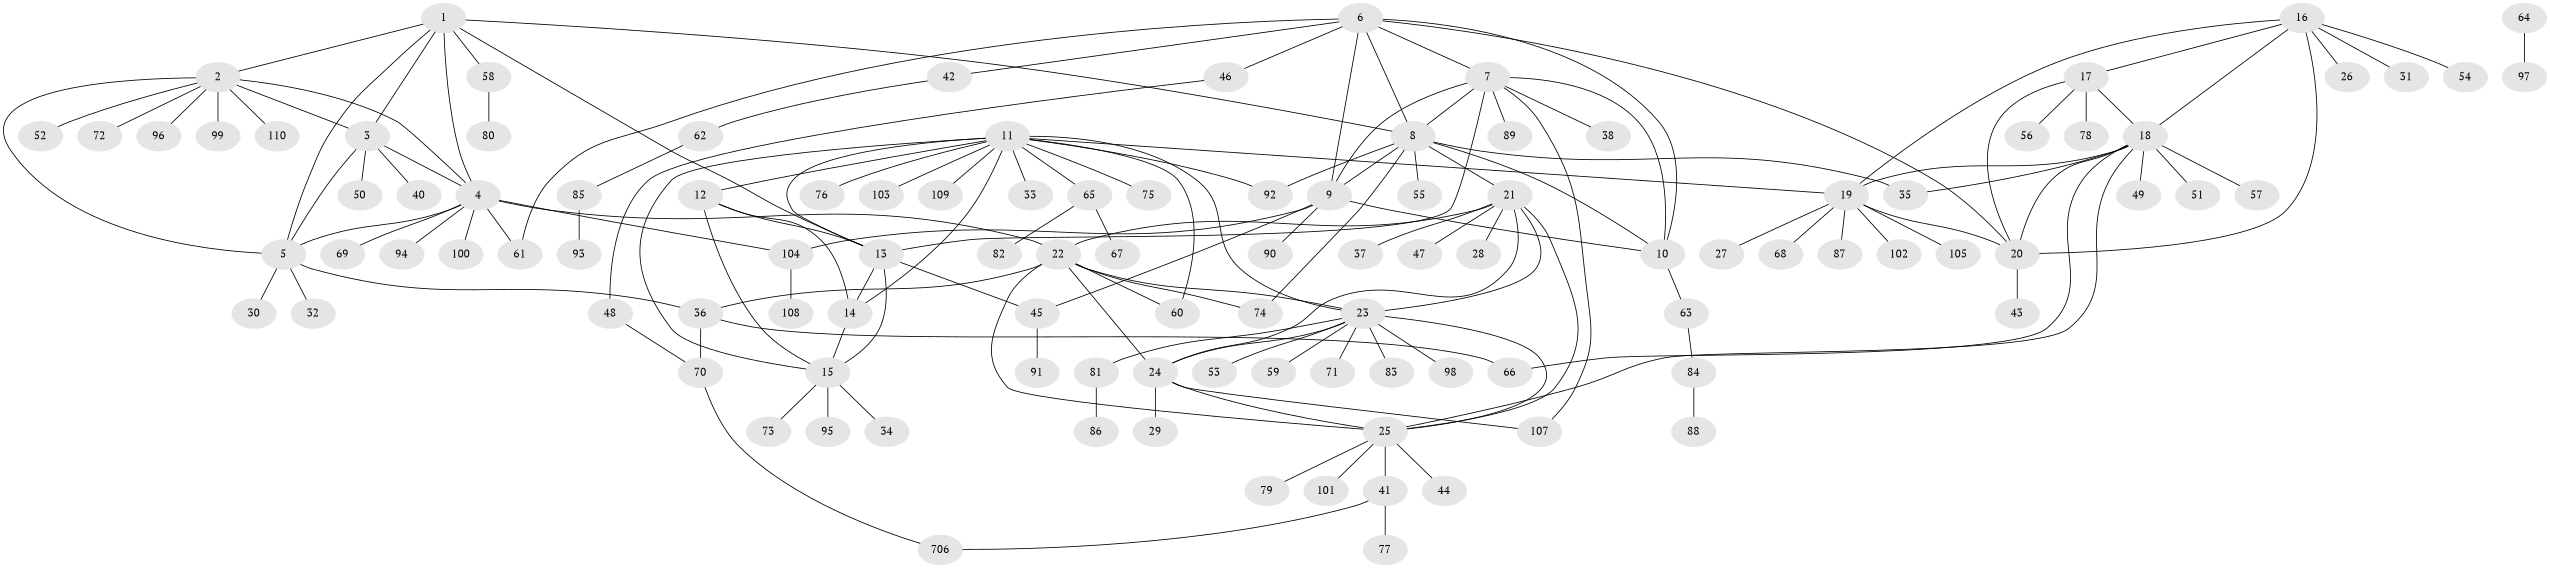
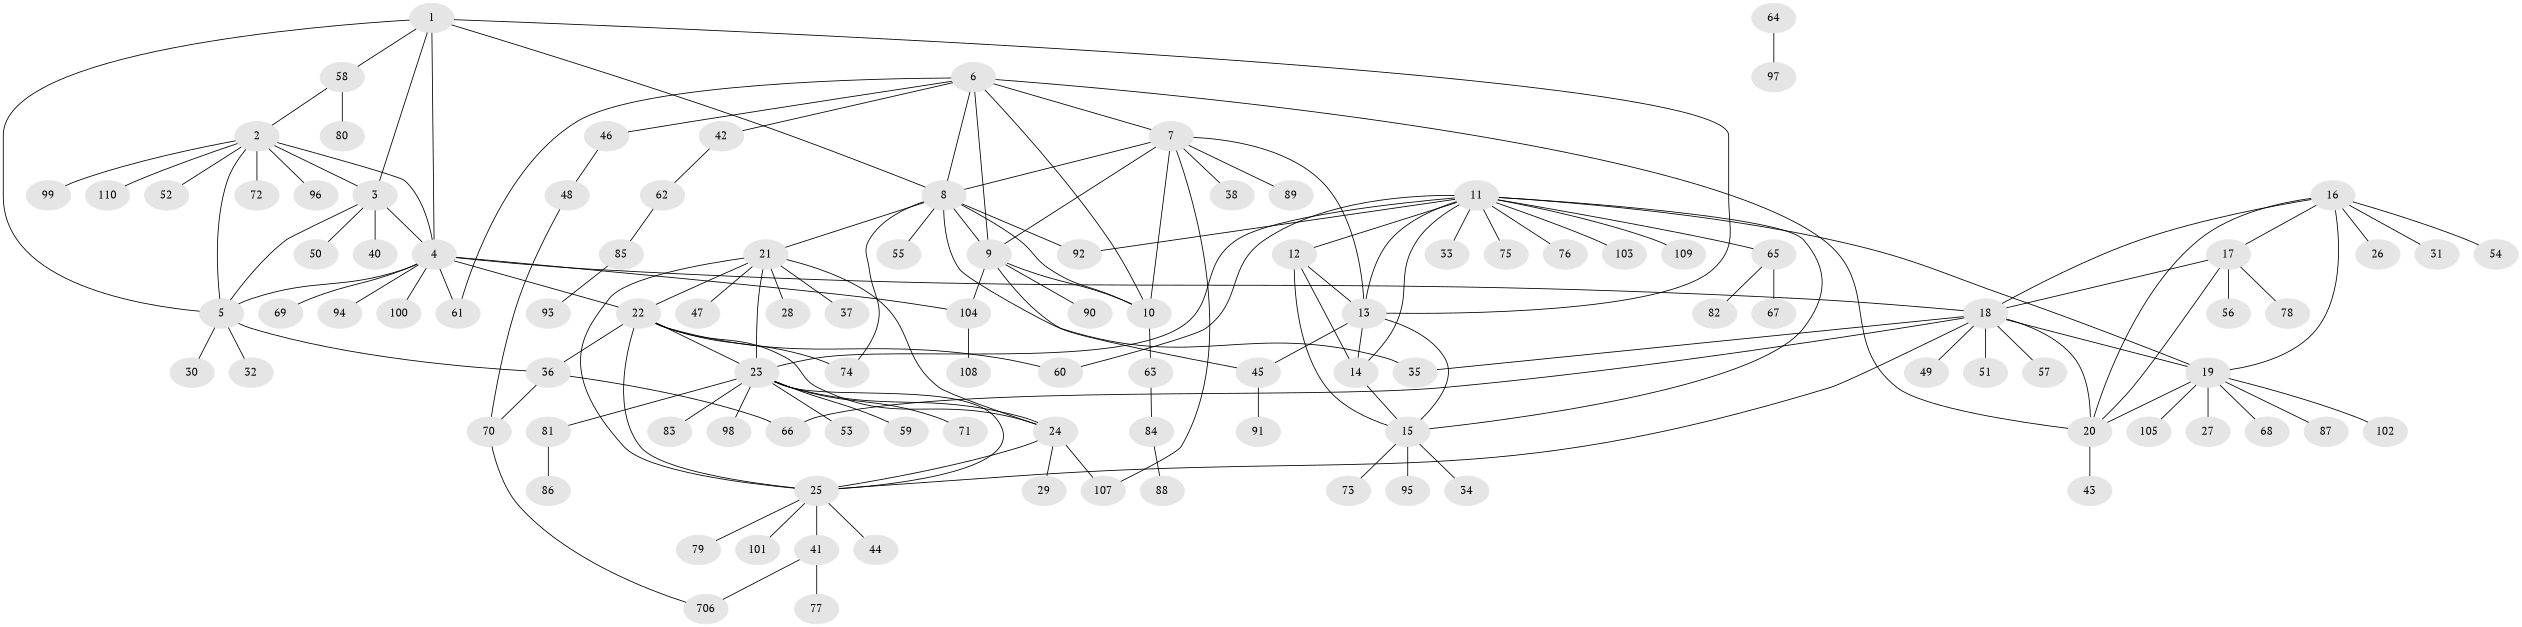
(331, 48) -> (300, 107)
none -> (1172, 285)
